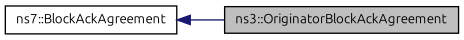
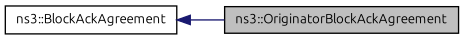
(91, 20) -> (91, 20)
